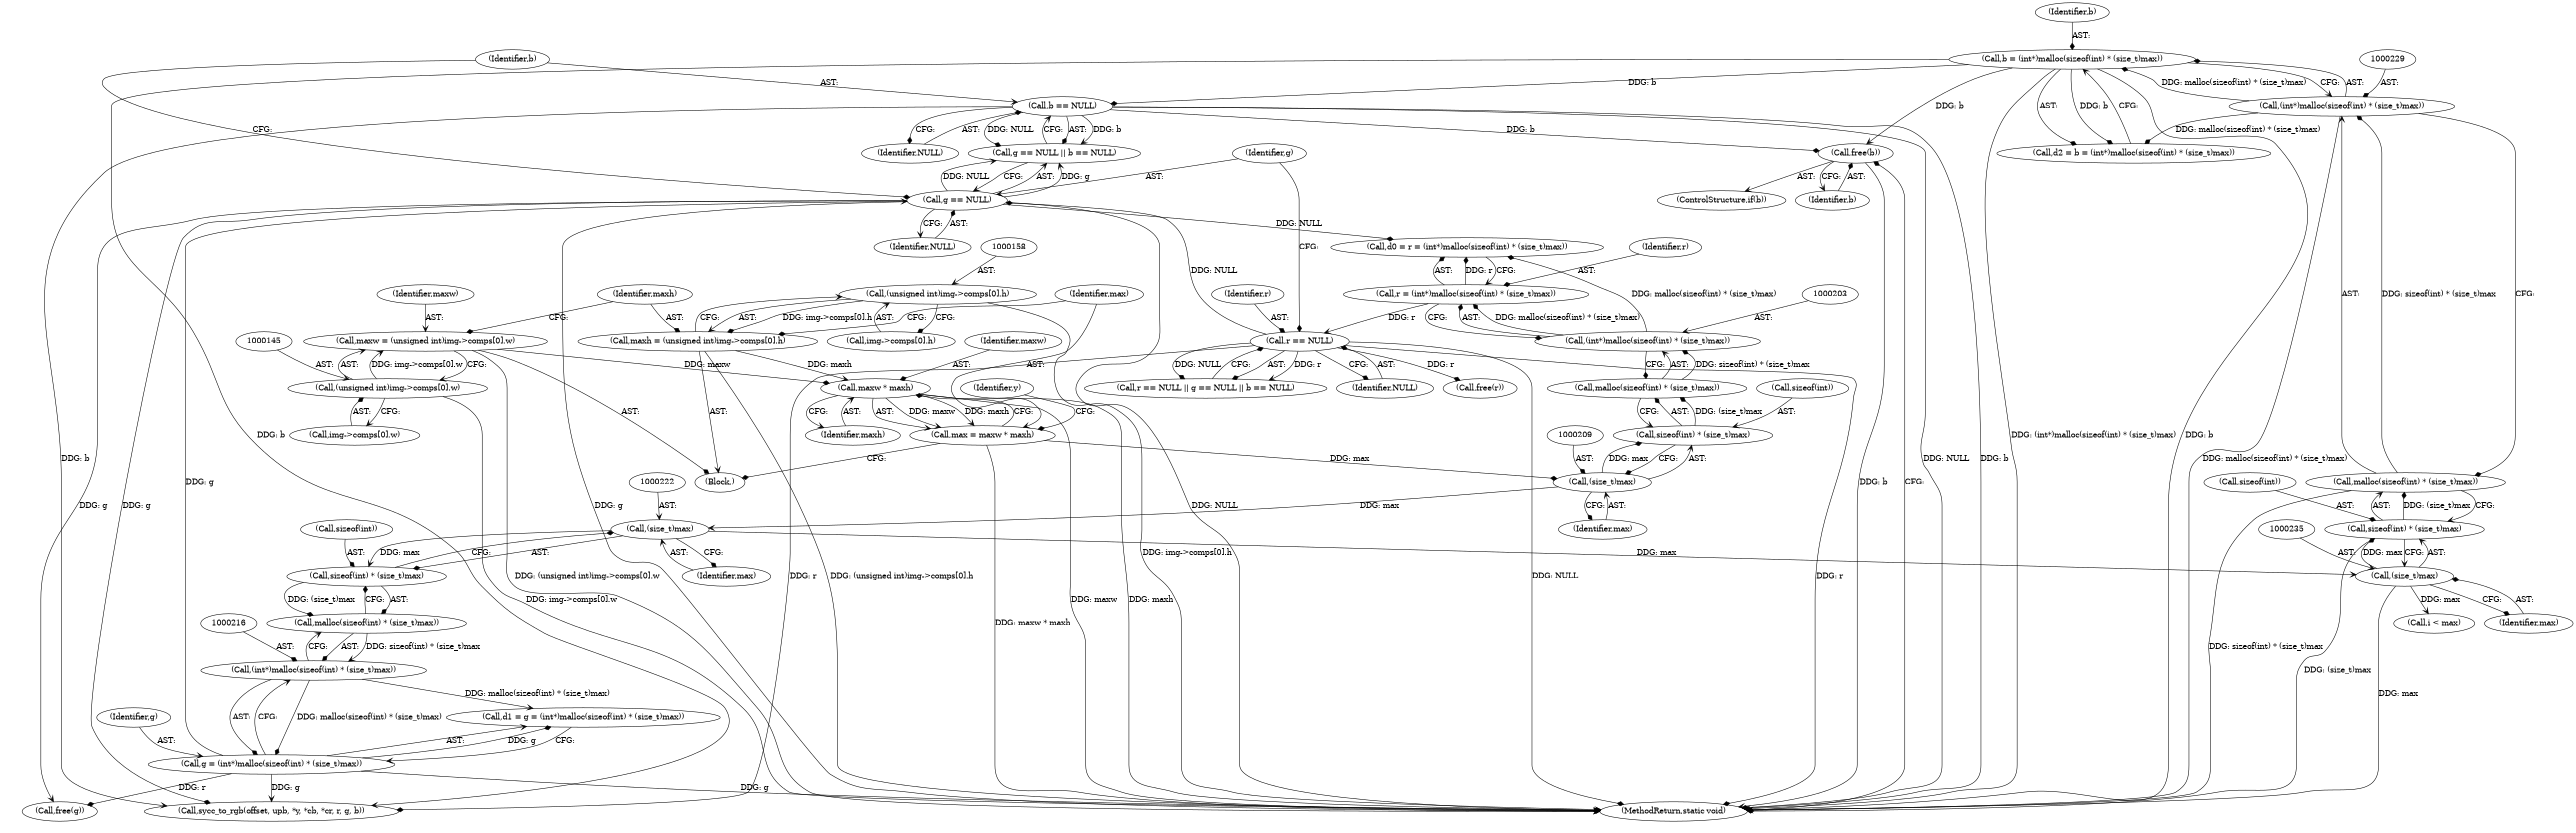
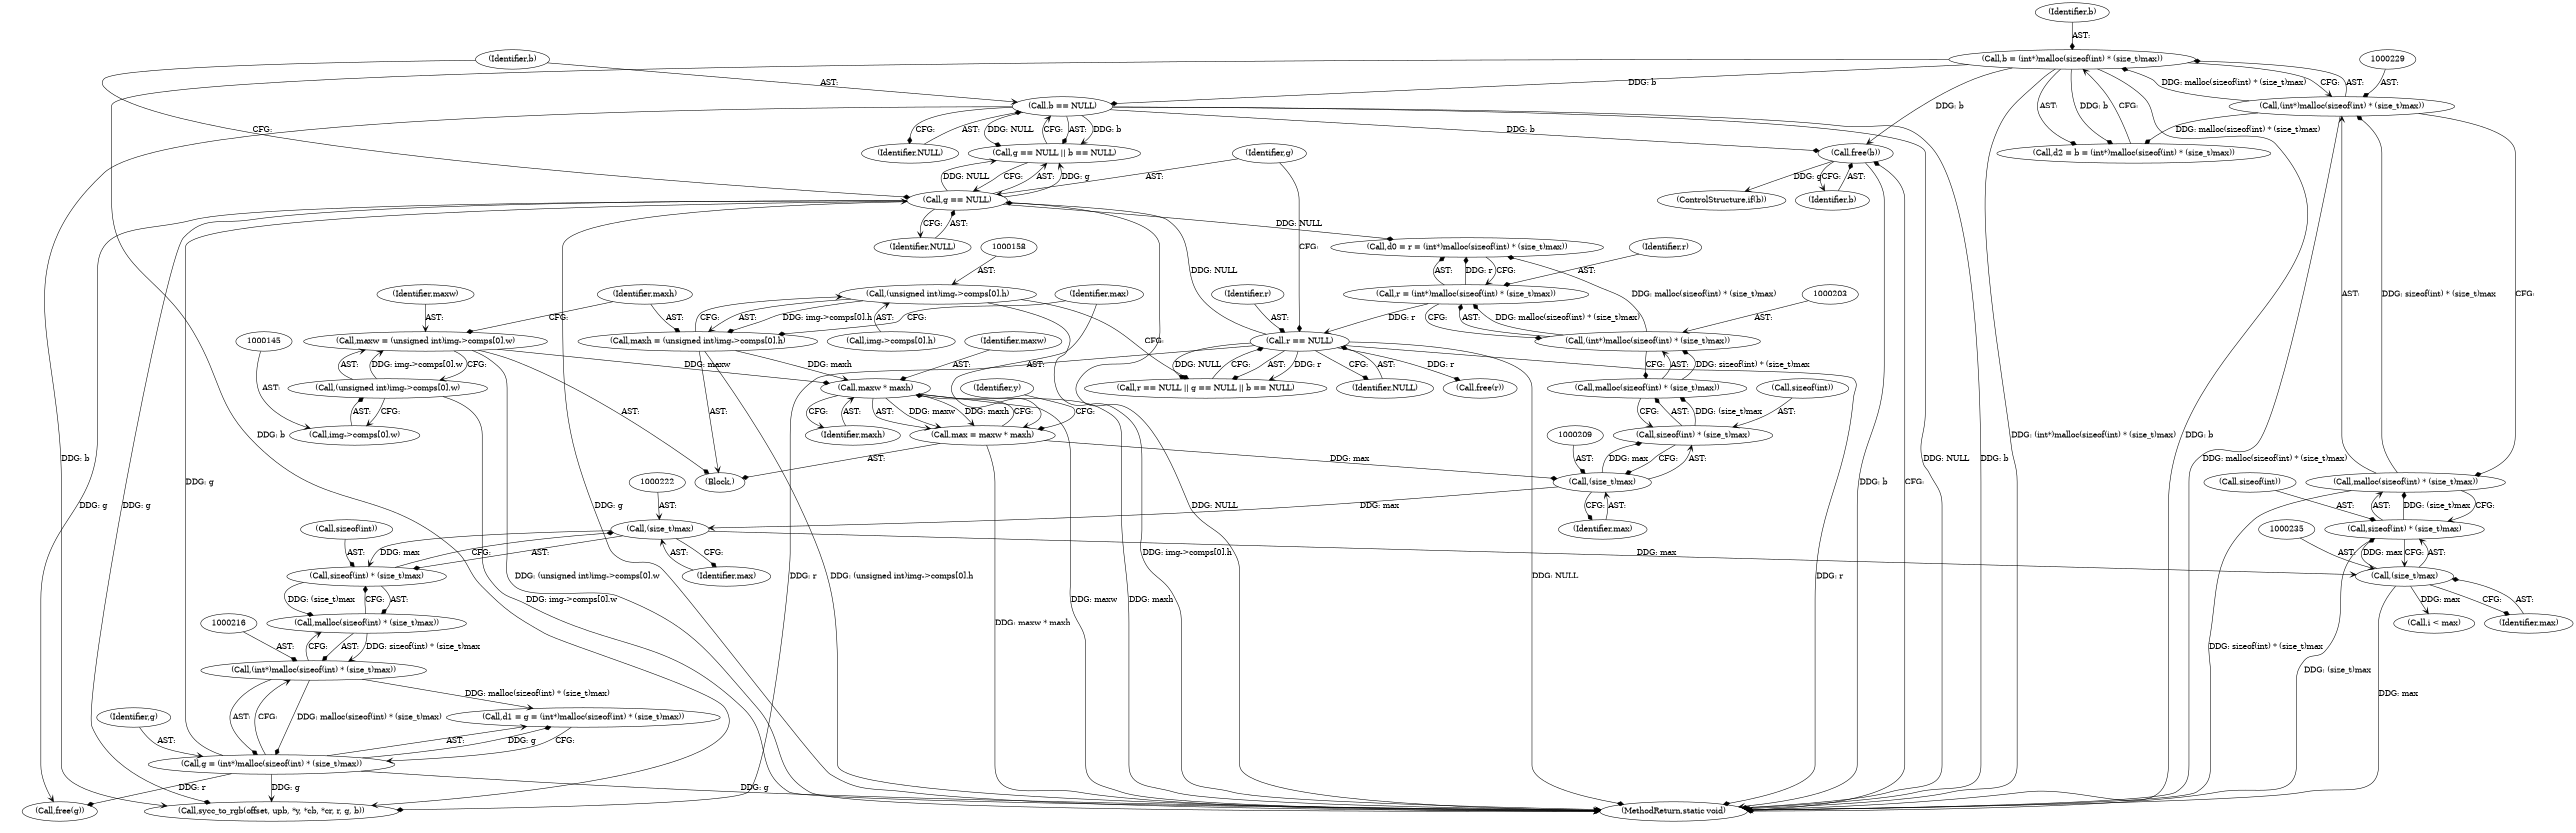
(1807, 177) -> (1807, 177)
(933, 319) -> (1108, 325)
(310, 366) -> (263, 400)
(878, 459) -> (878, 459)
